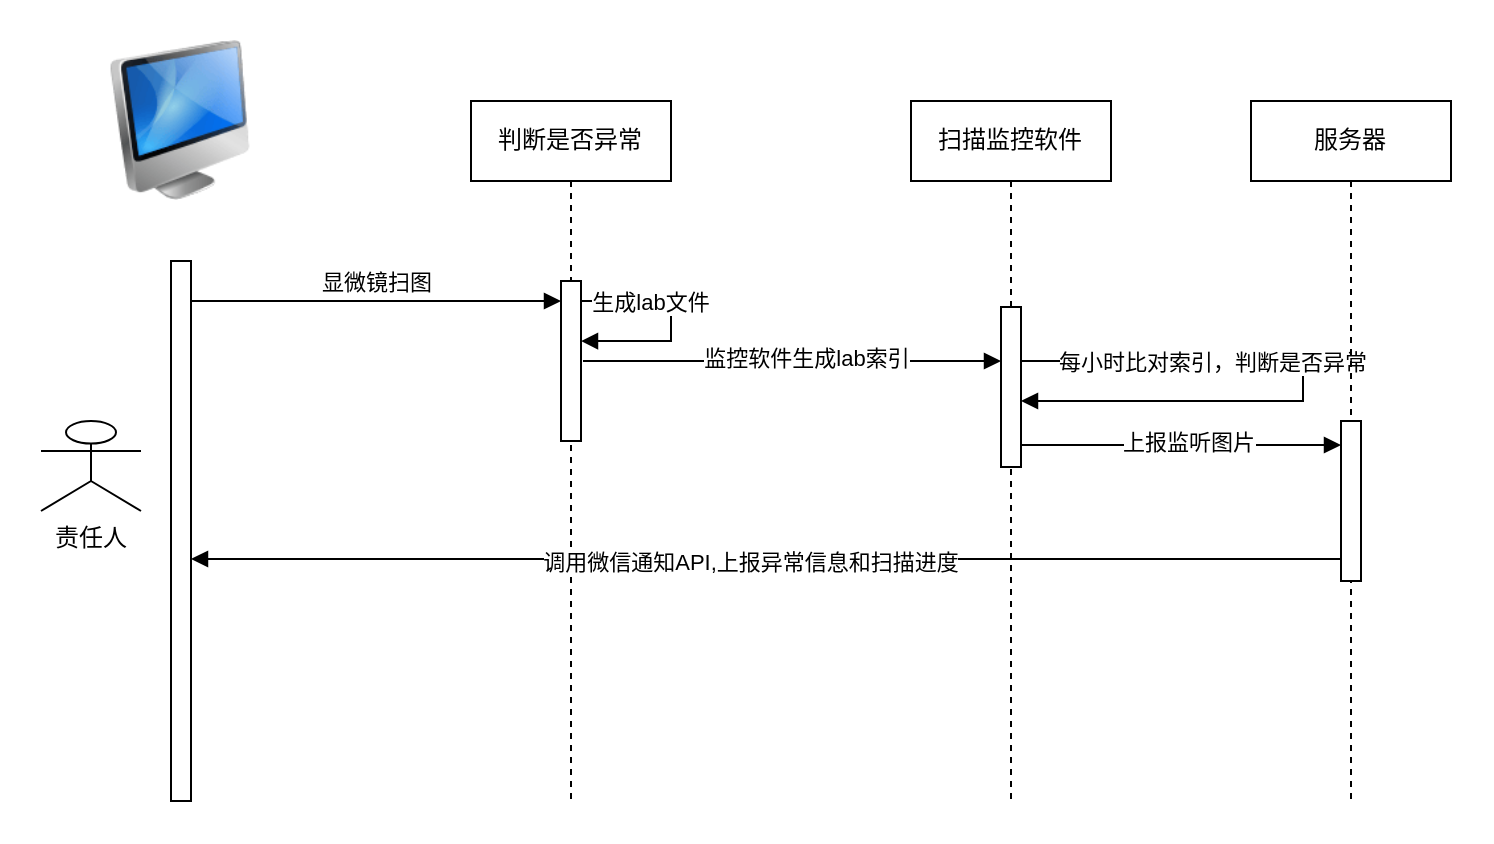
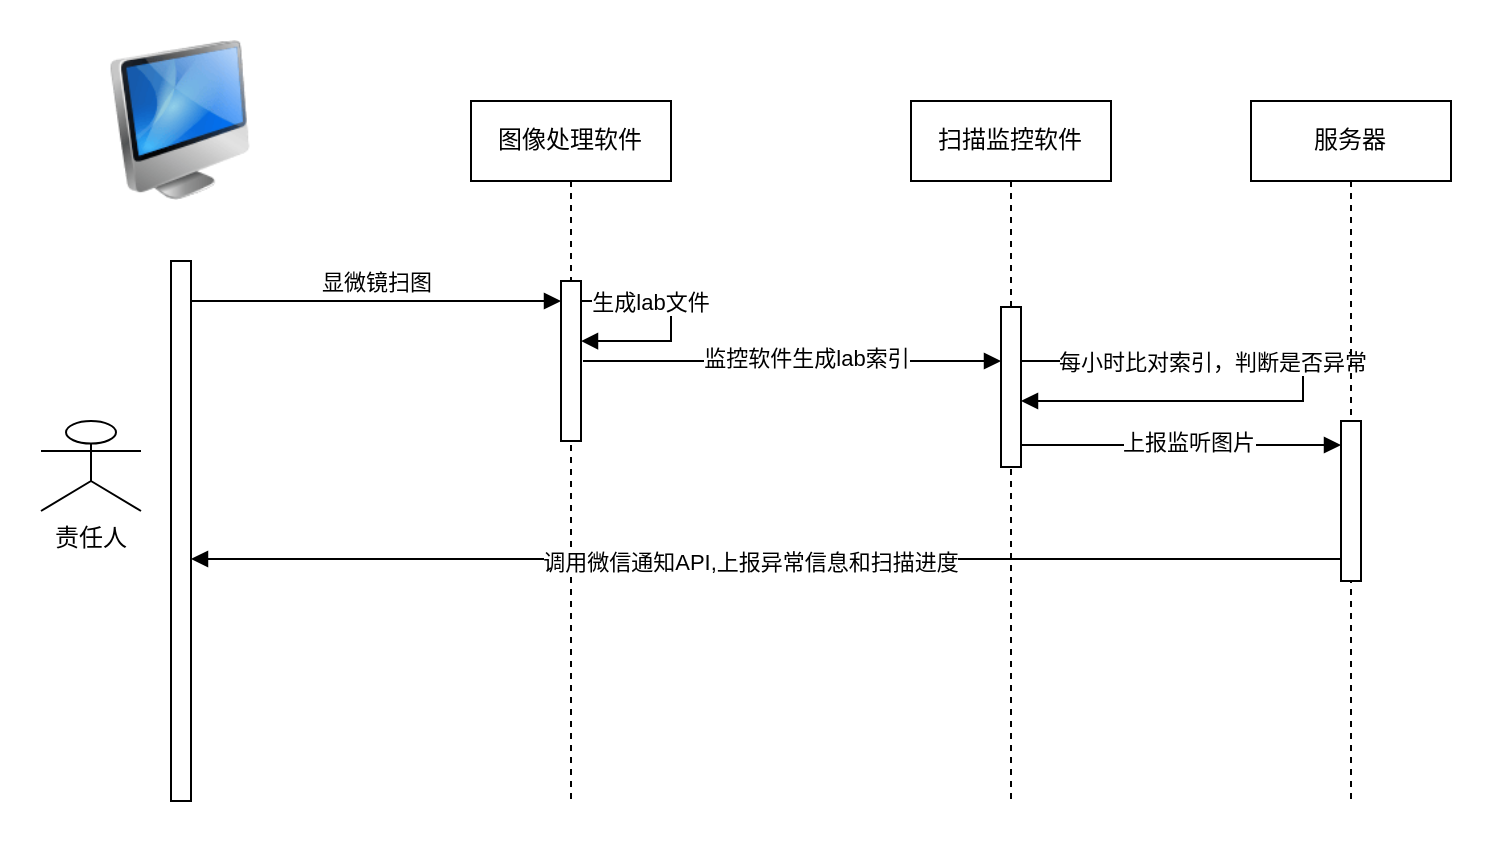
(571, 141) -> (571, 141)
